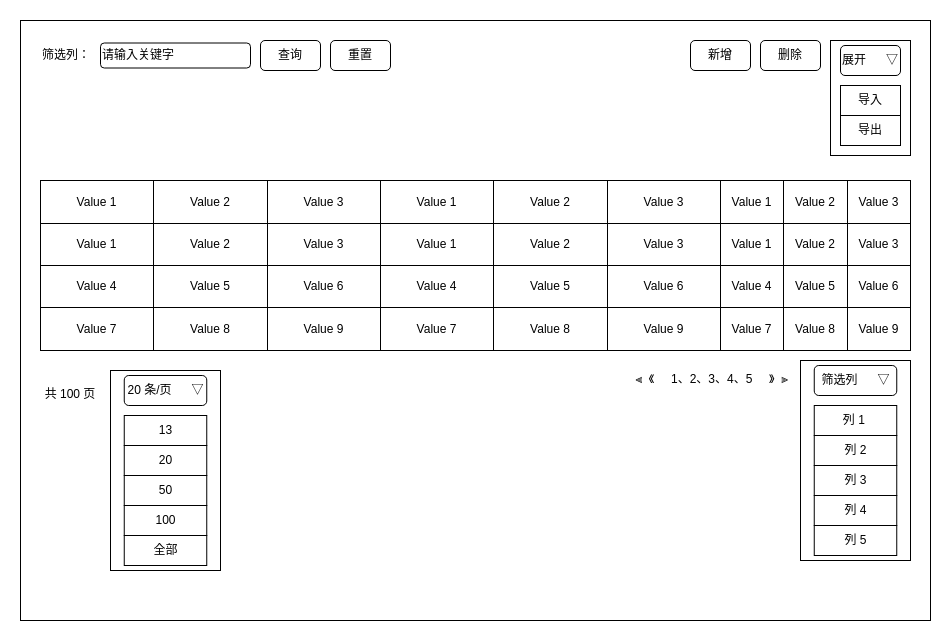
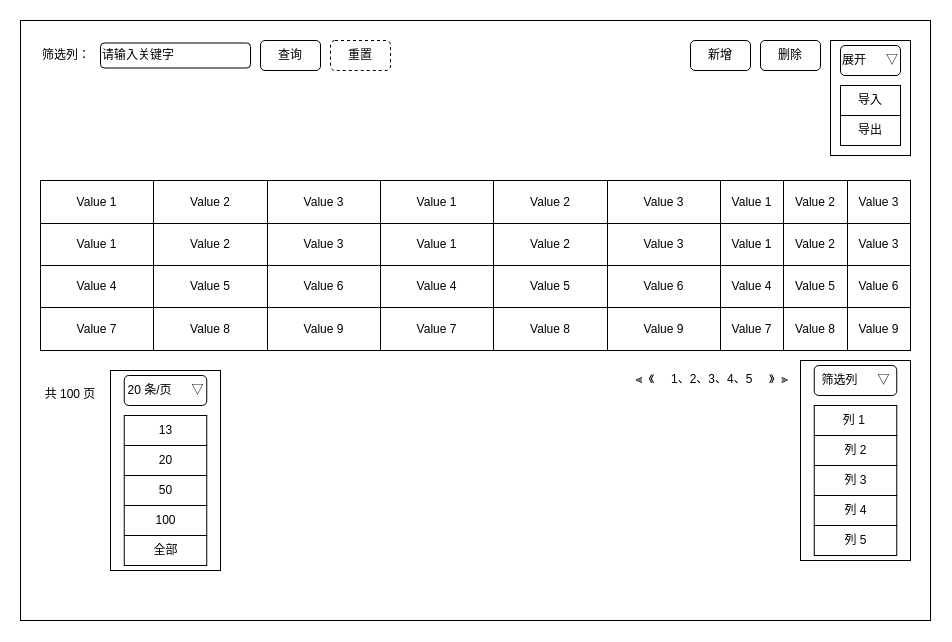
(361, 56) -> (361, 56)
